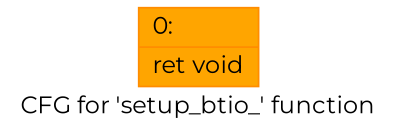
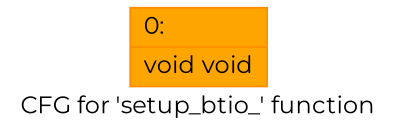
(199, 66) -> (199, 66)
